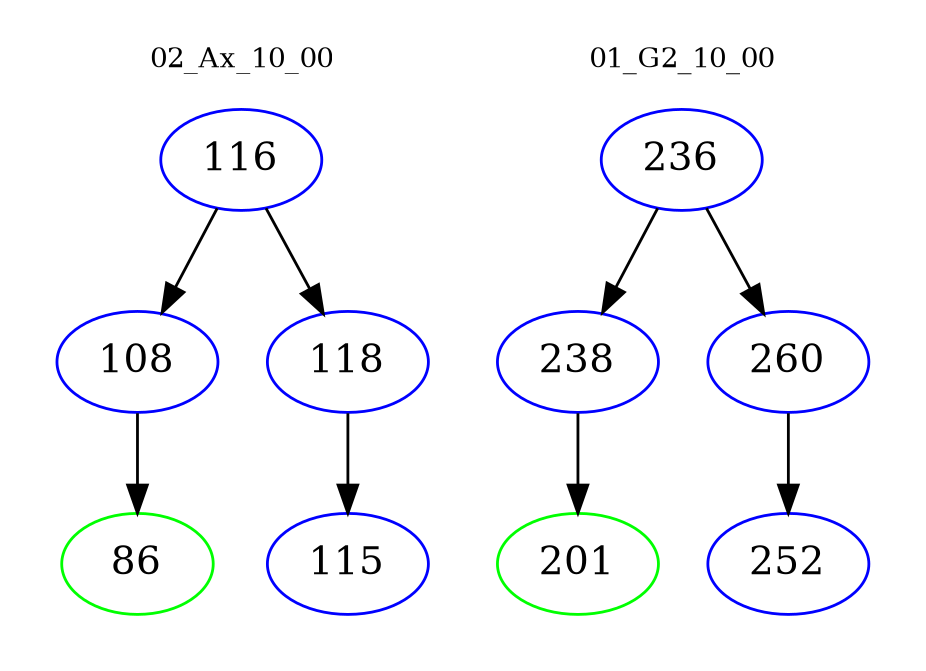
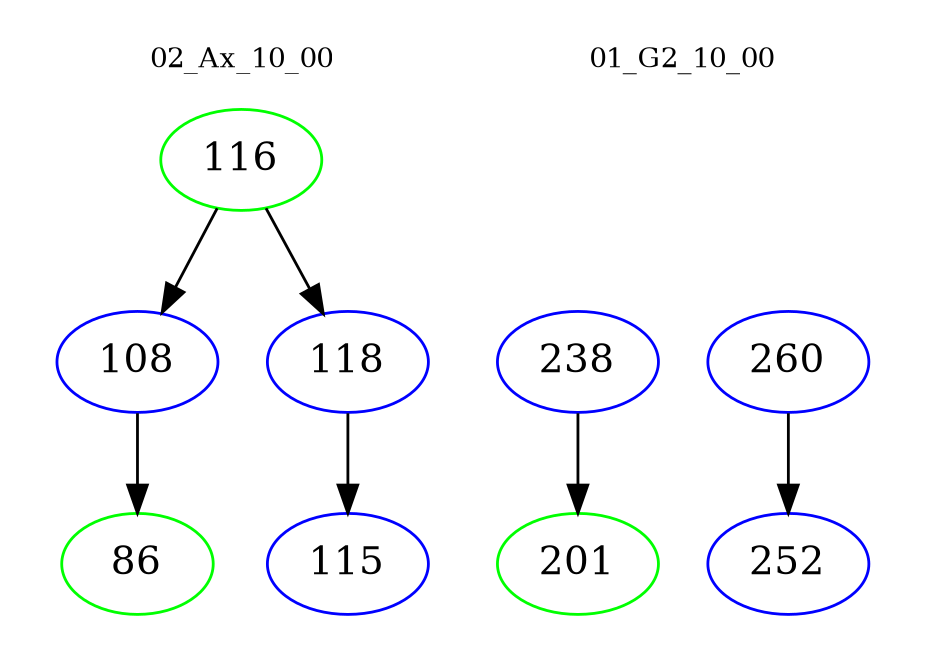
(241, 160) -> (241, 160)
(682, 160) -> none
